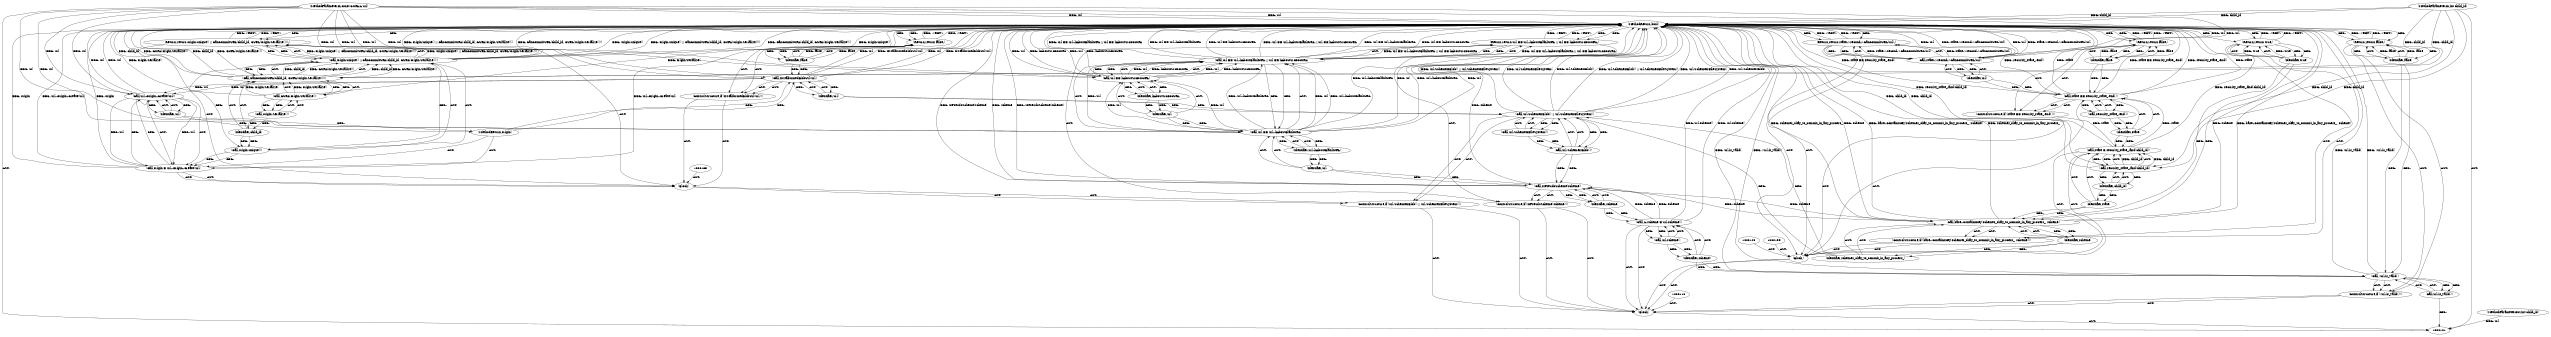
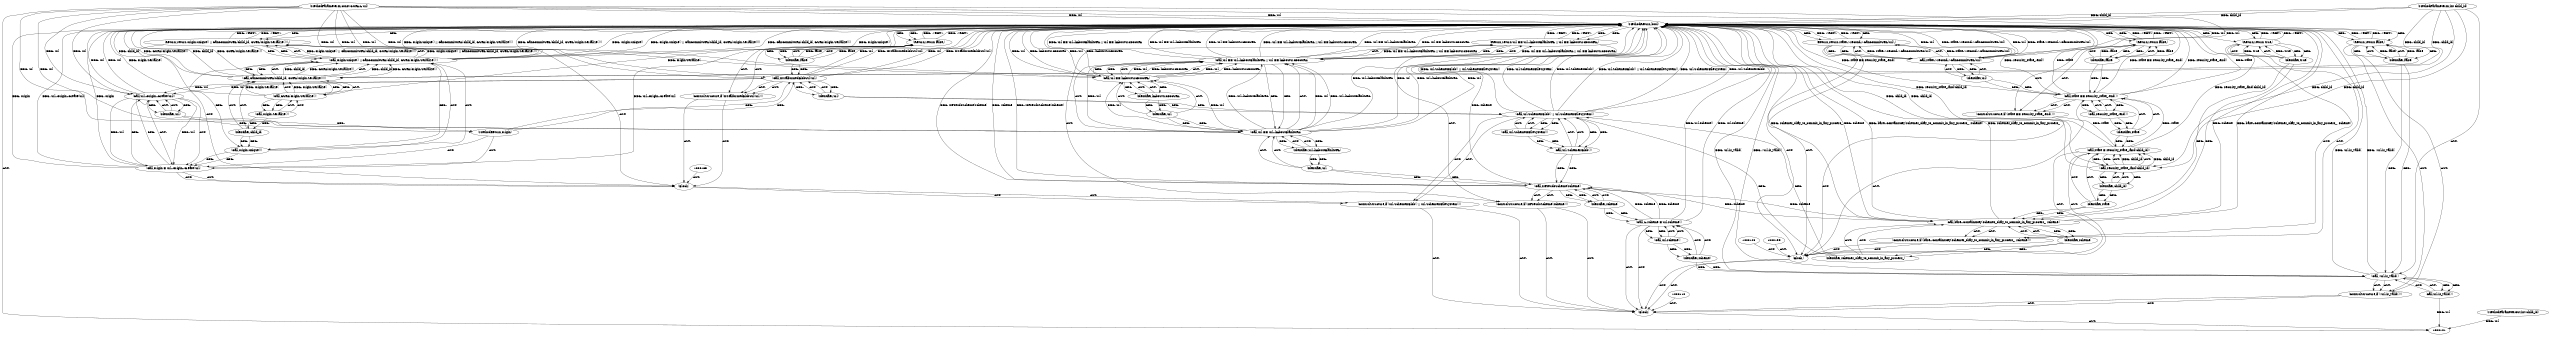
(2471, 171) -> (2448, 141)
(2443, 312) -> (2443, 312)
